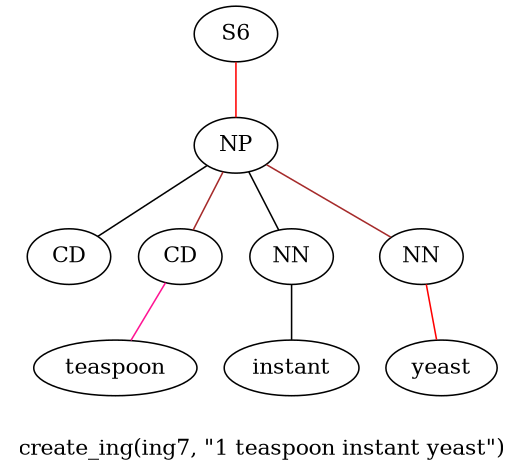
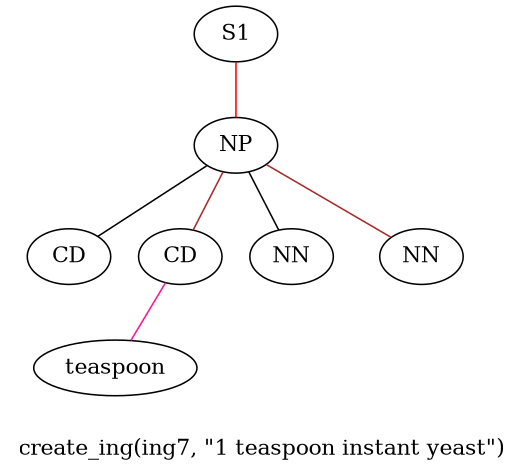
(236, 34) -> (236, 34)
(292, 368) -> none
(442, 368) -> none
